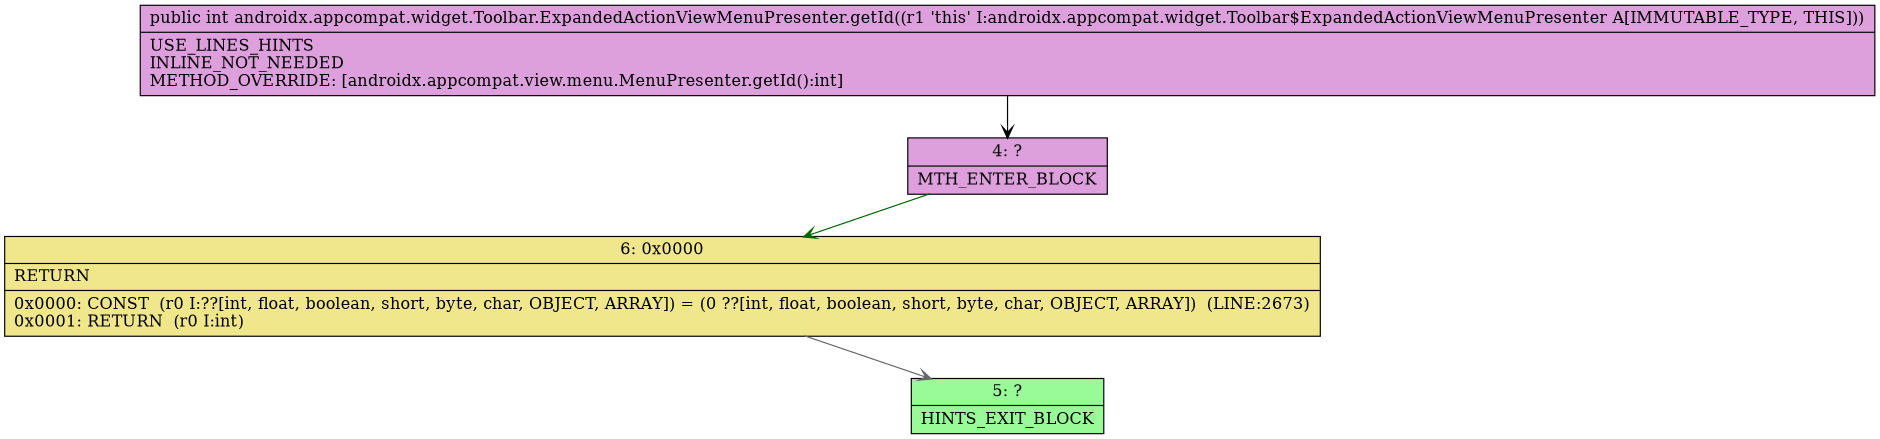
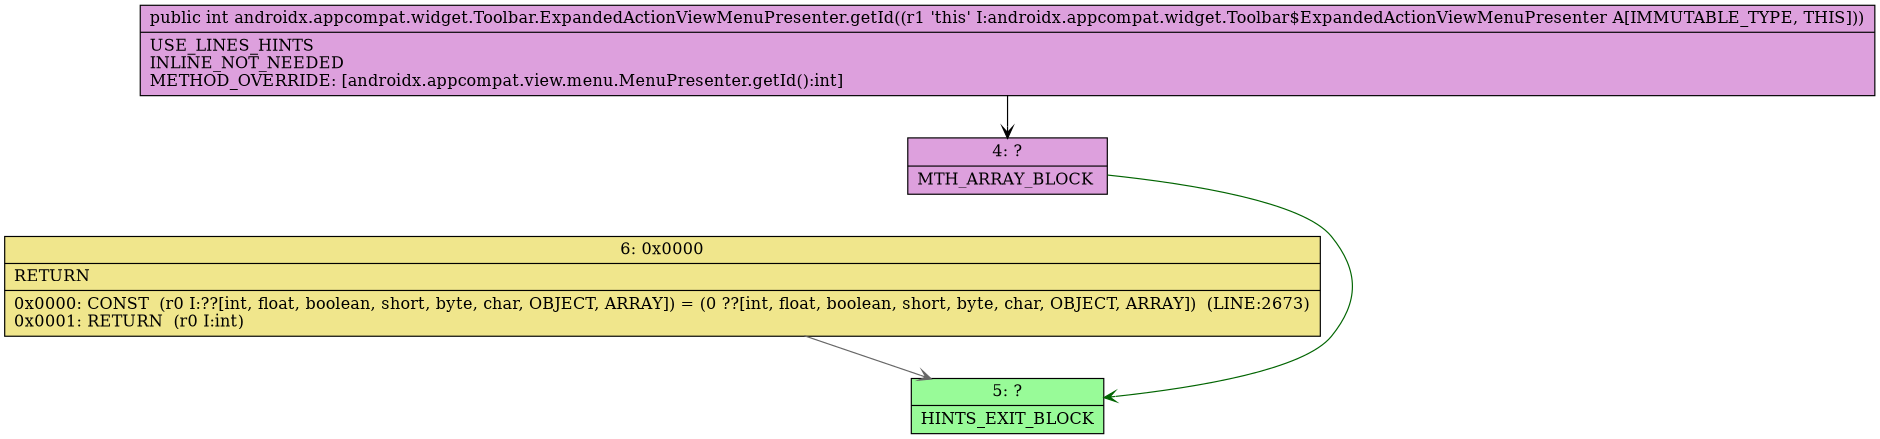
(1008, 180) -> (1006, 180)
(872, 213) -> (1352, 282)
